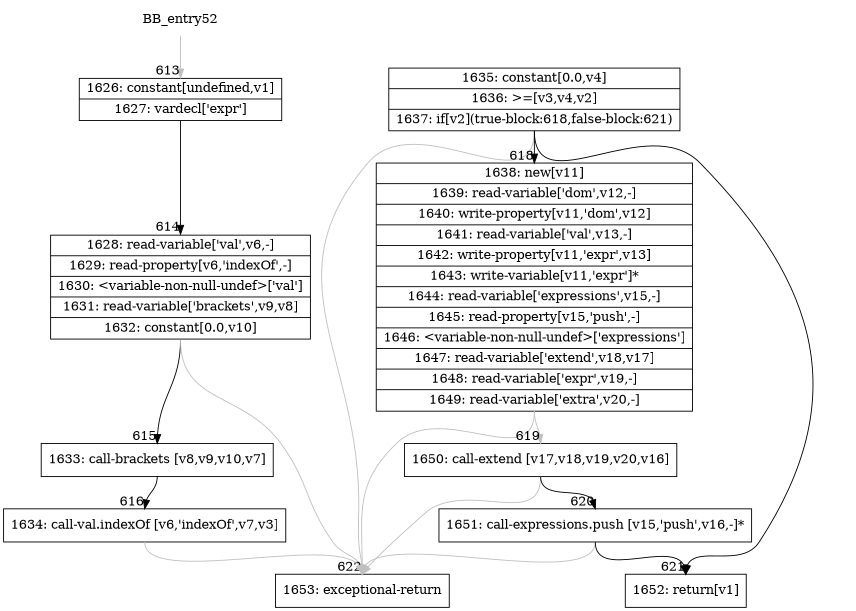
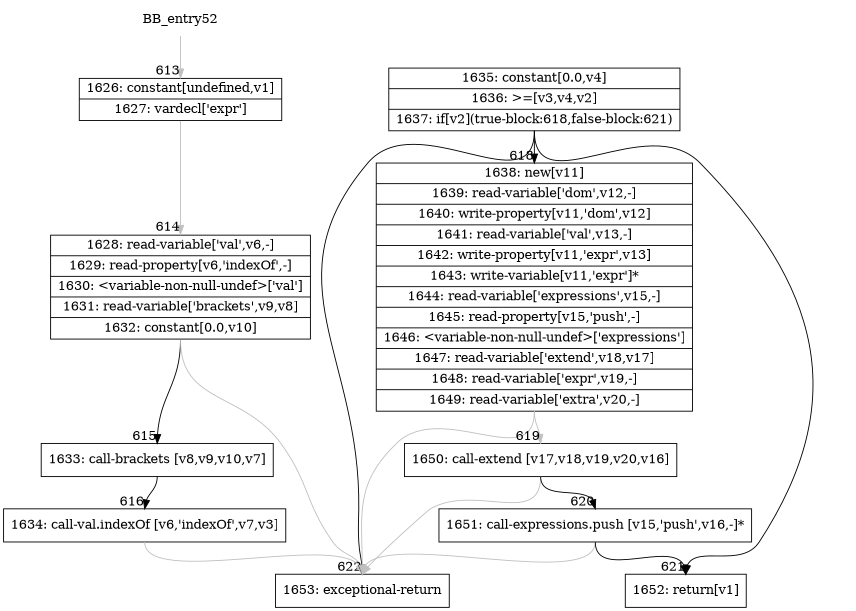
(181, 173) -> (181, 173)
(323, 265) -> (323, 265)
